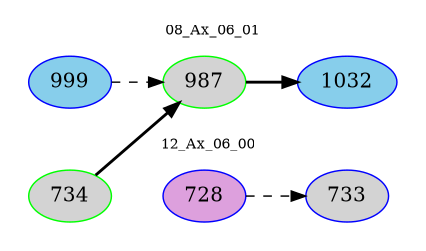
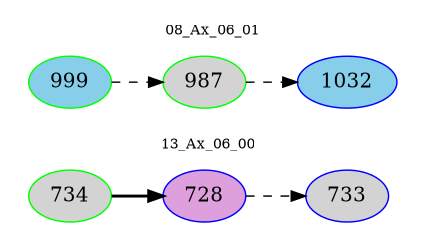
(70, 82) -> (70, 82)
(264, 82) -> (264, 82)
(132, 144) -> (130, 196)
(209, 145) -> (209, 145)
